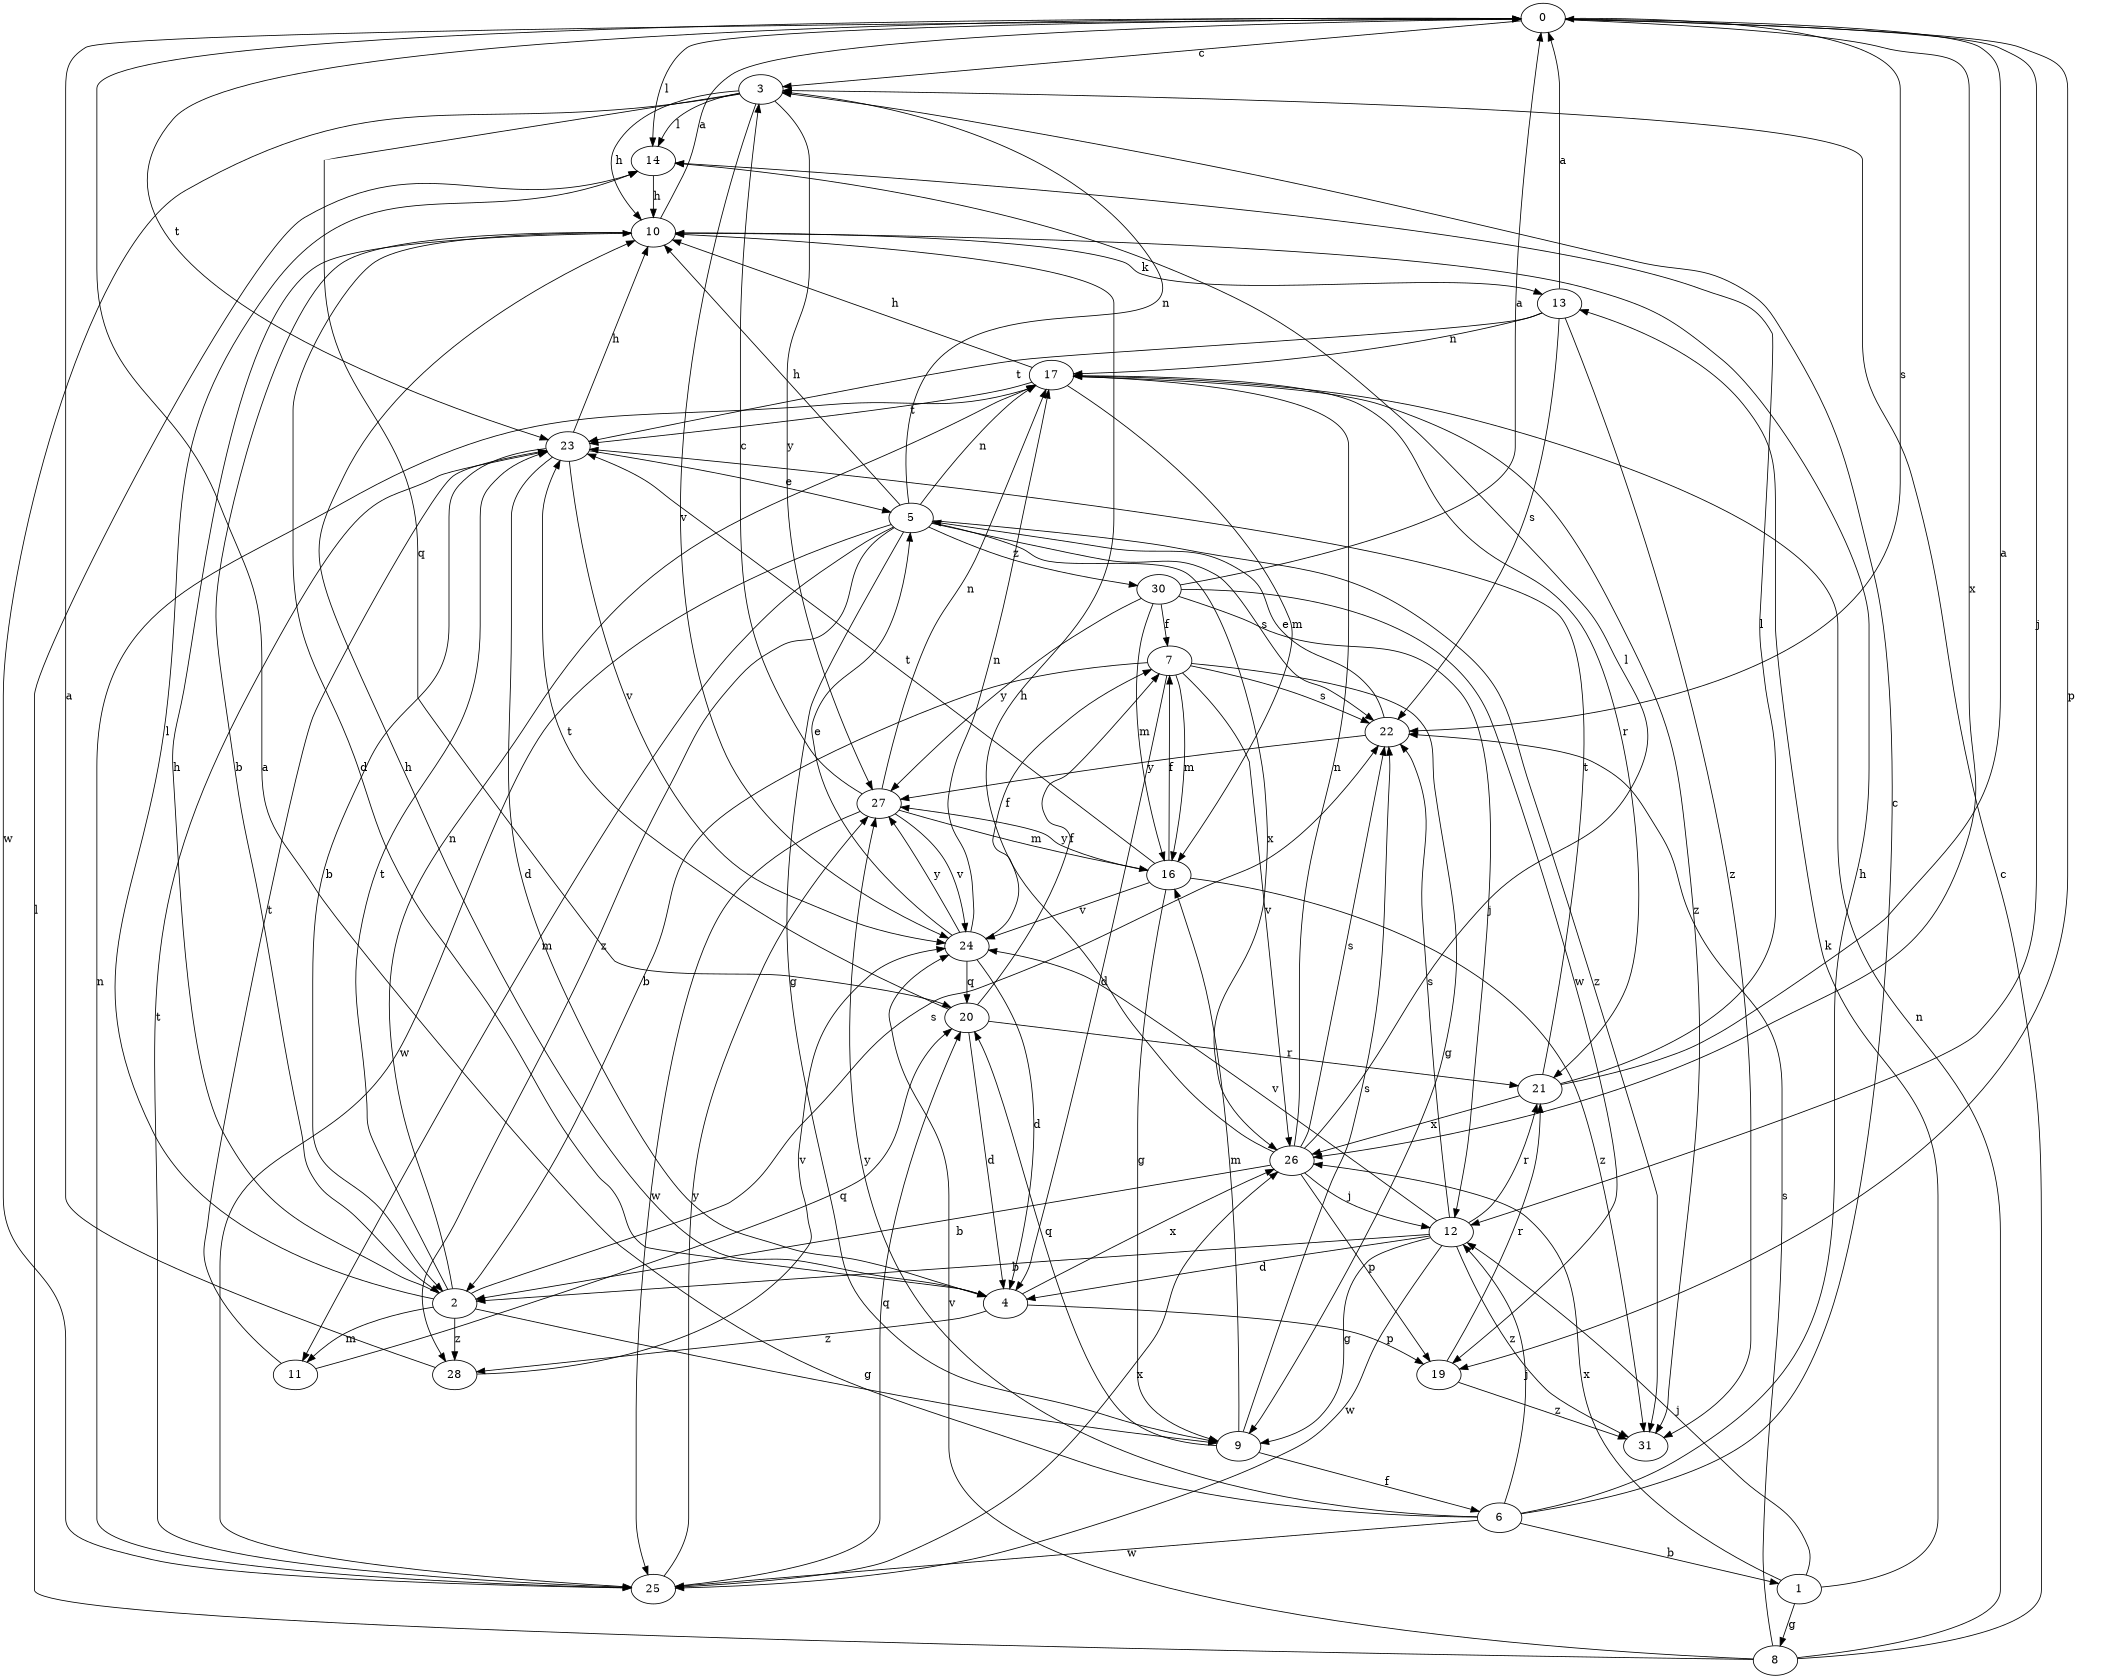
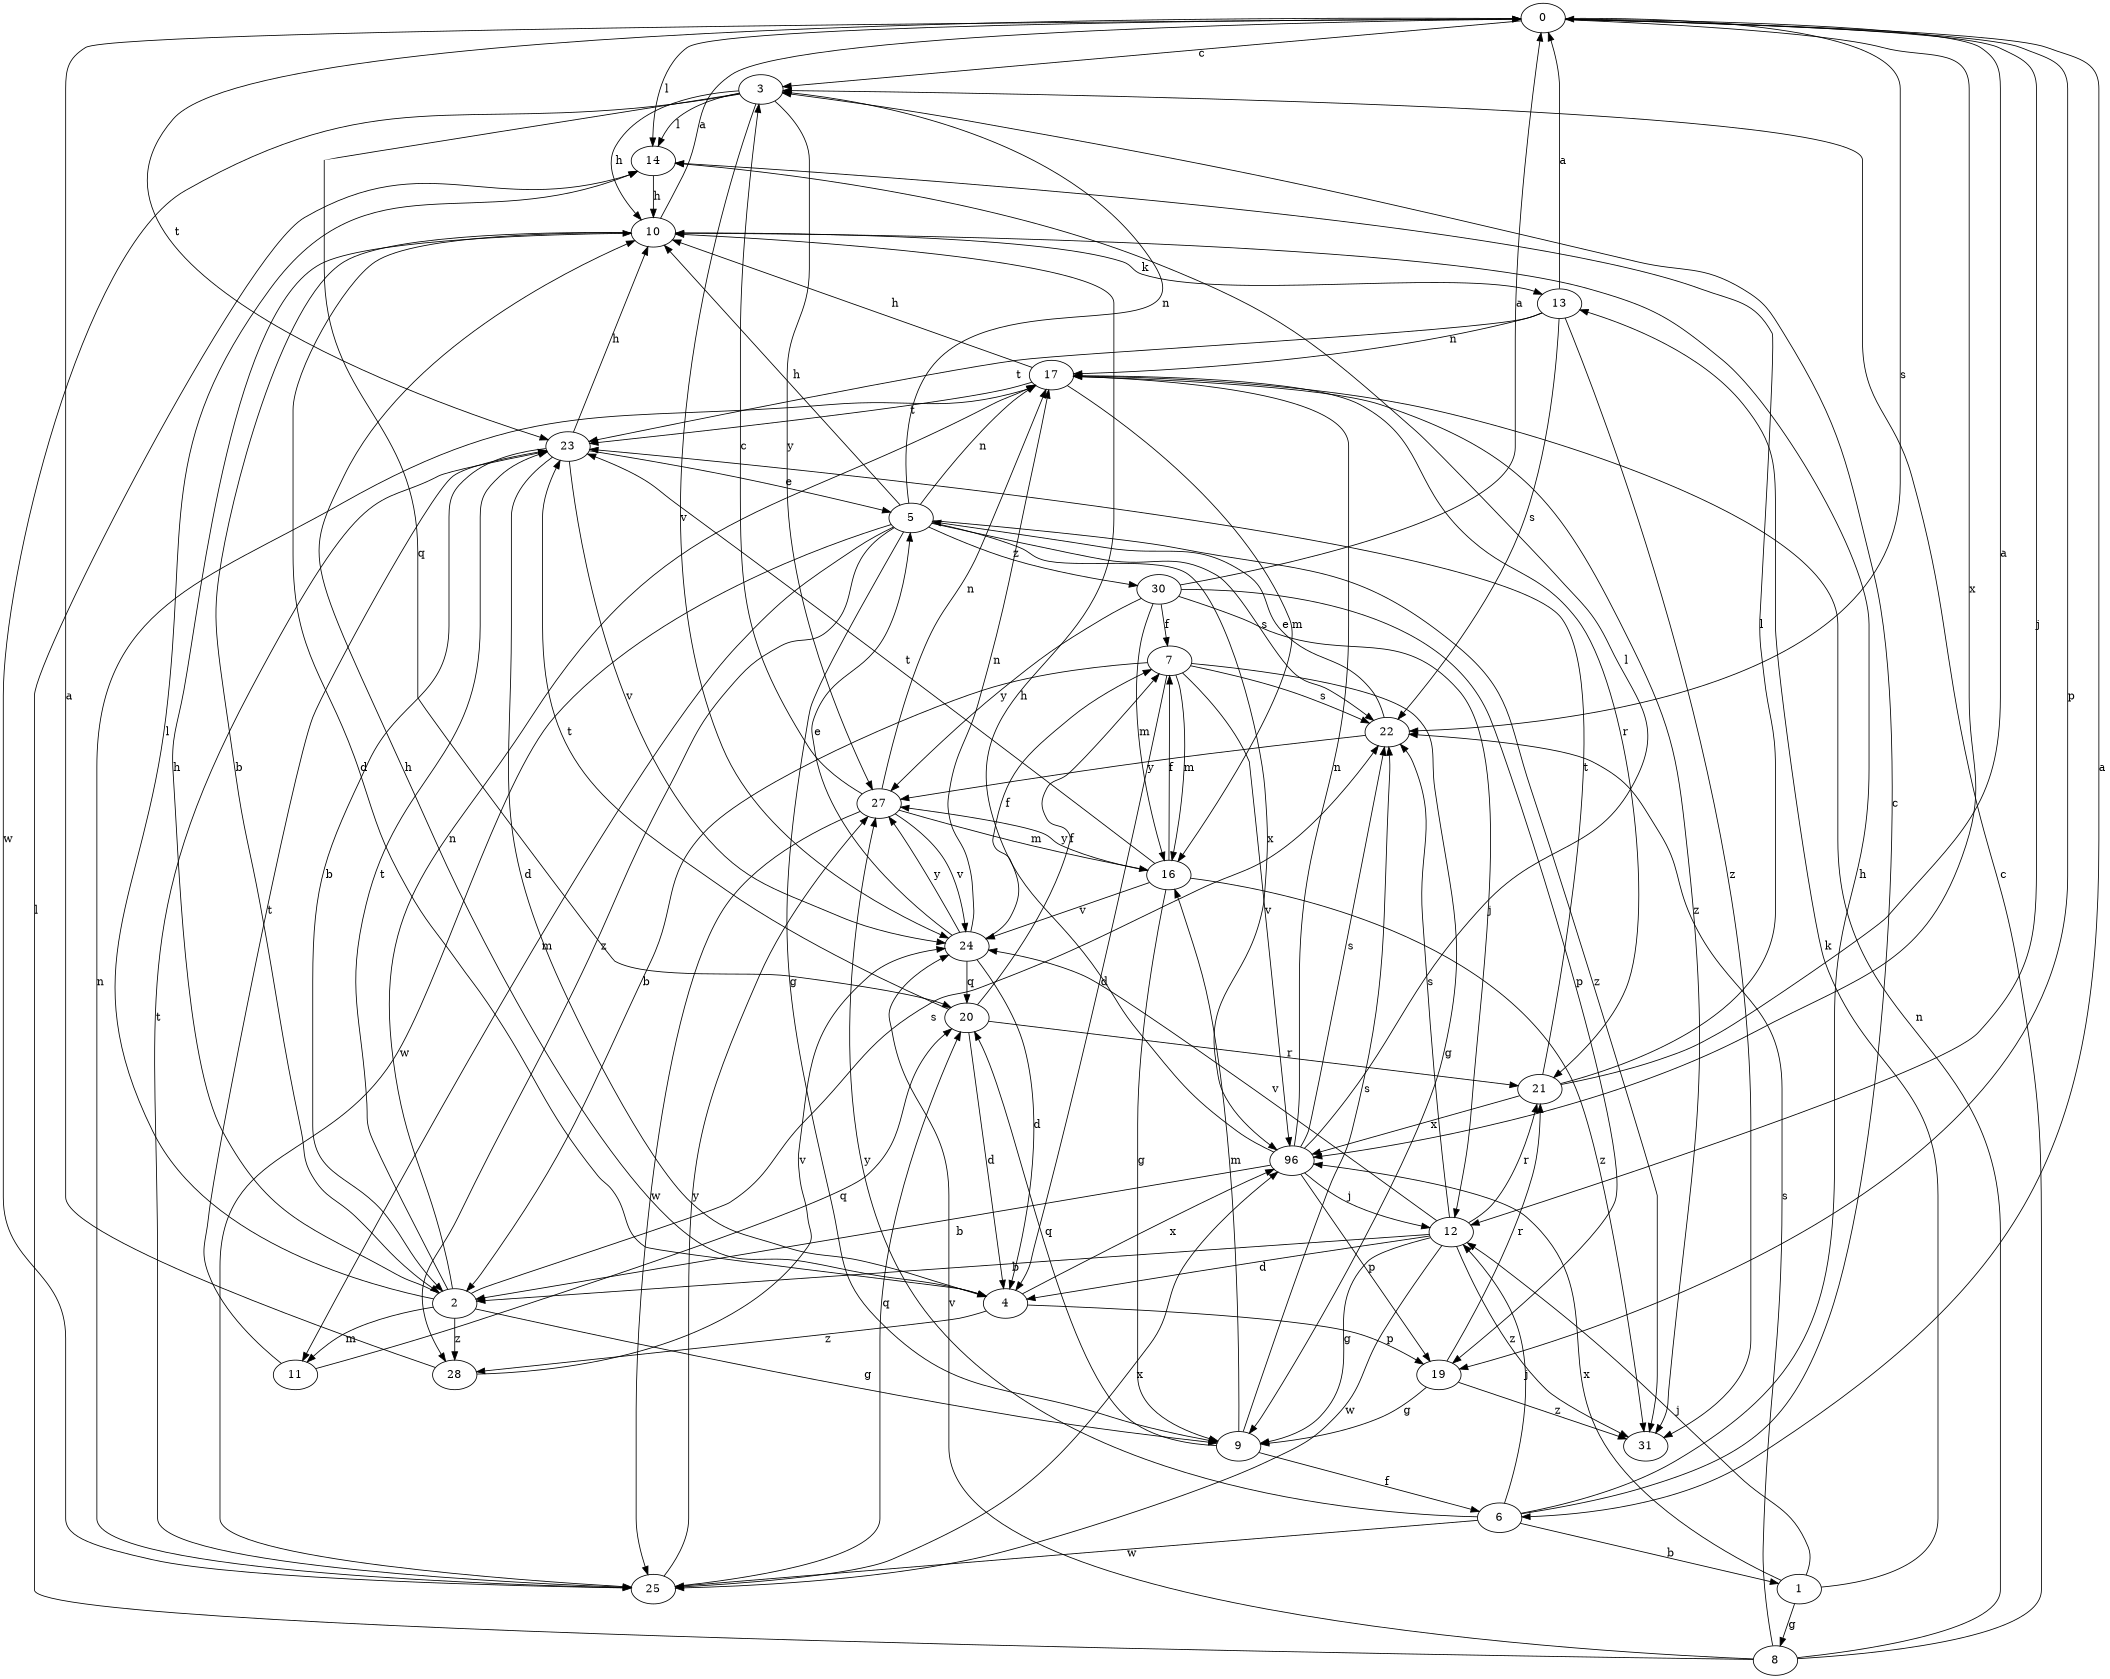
(202, 466) -> (2099, 679)
(1580, 982) -> (1580, 982)
(1292, 1161) -> (1292, 1161)
none -> (1352, 1427)
